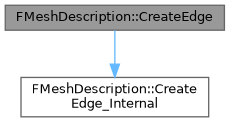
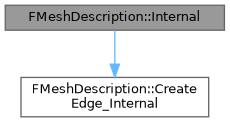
(115, 18) -> (115, 18)
